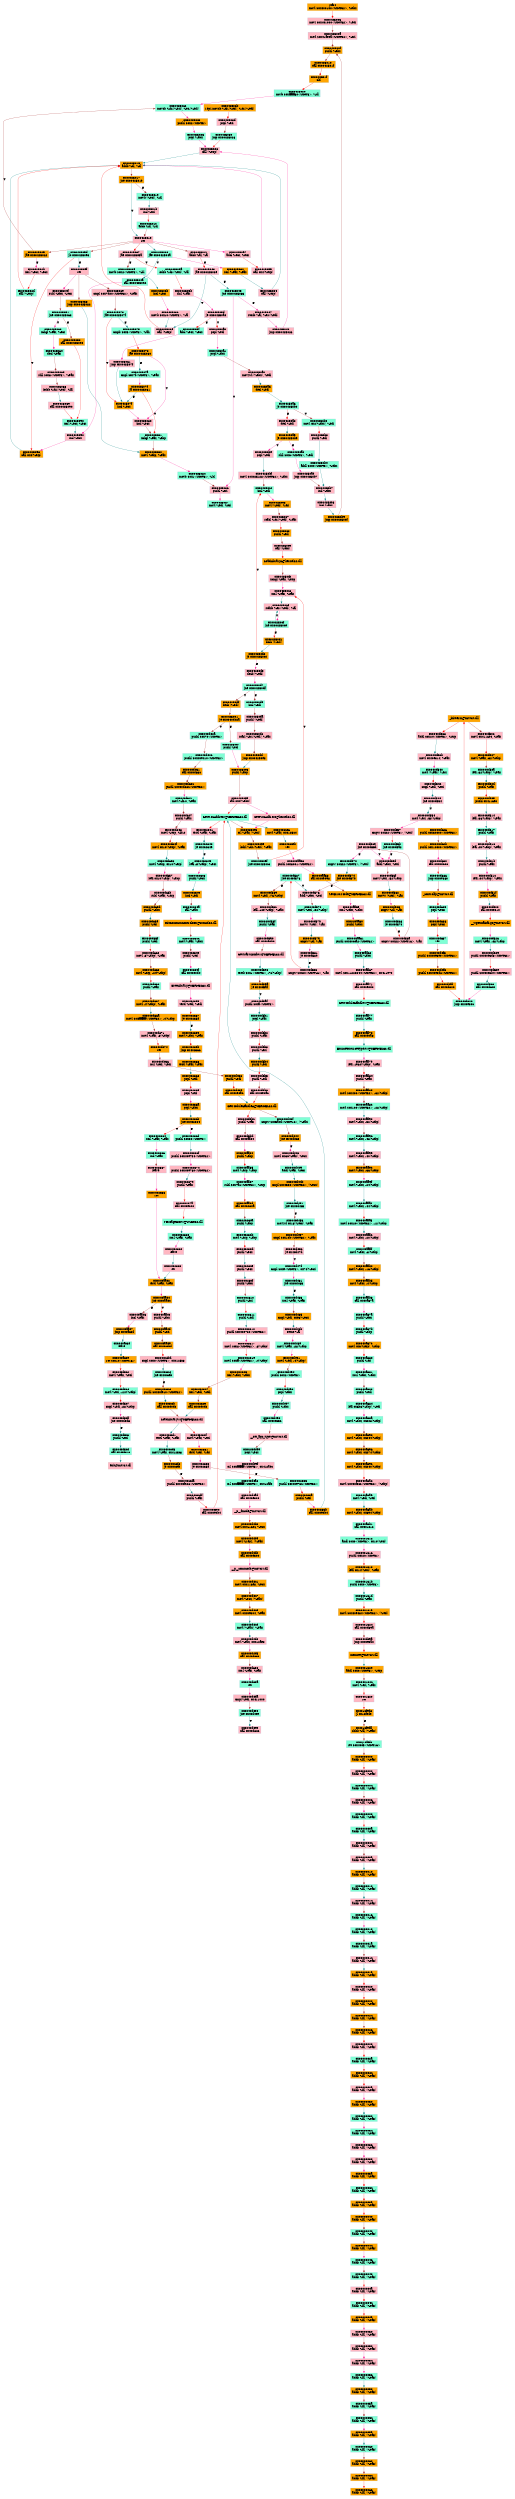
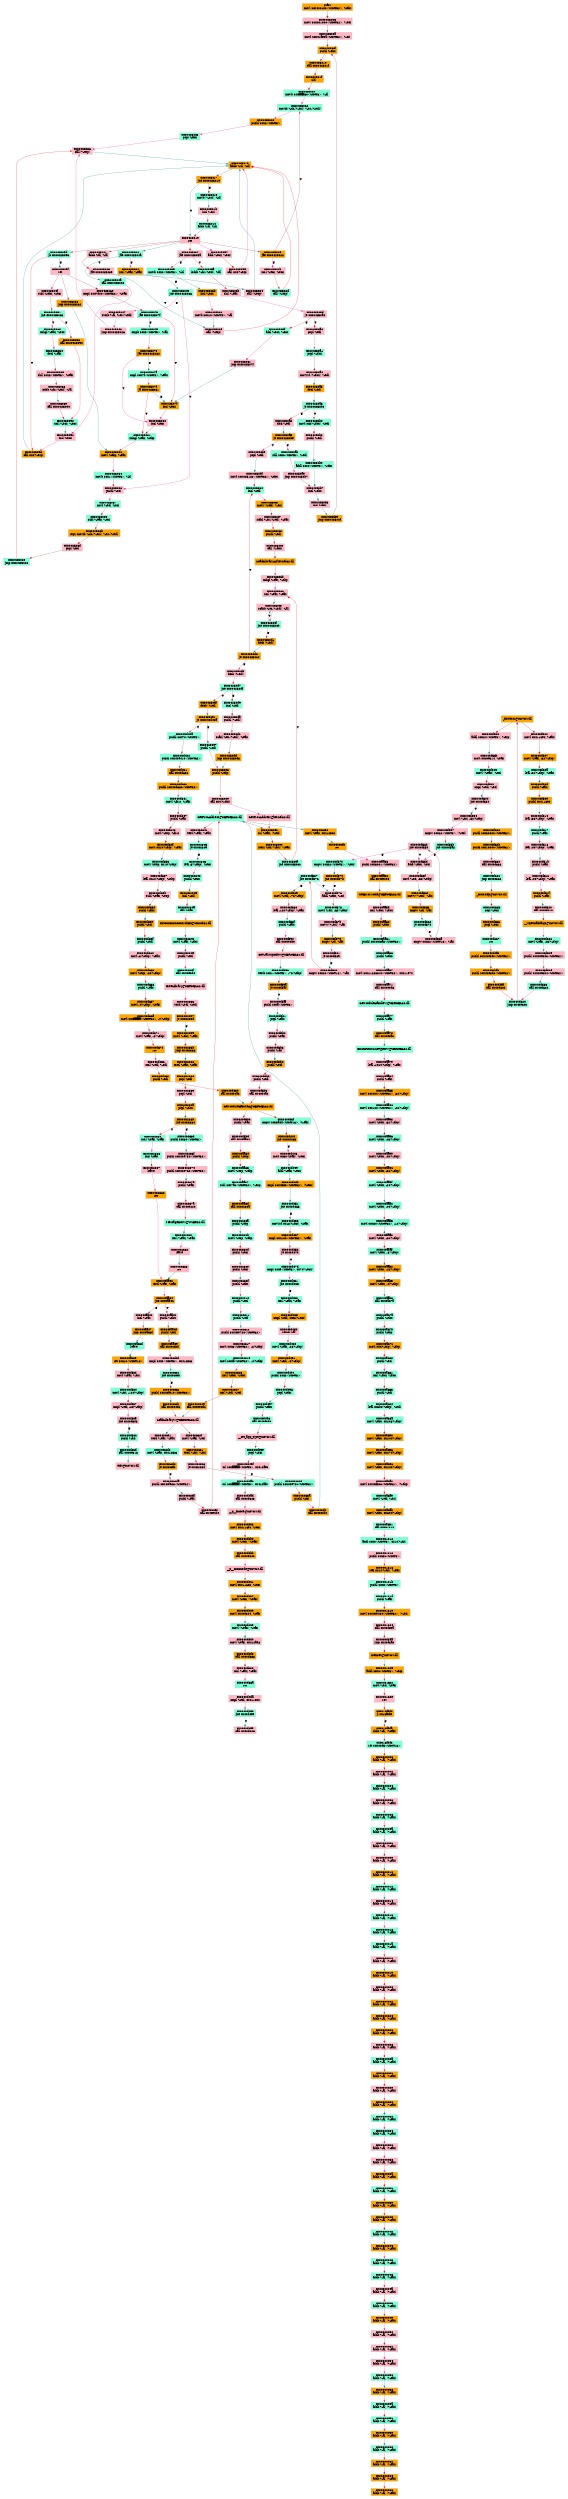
none -> (99, 519)
(250, 1540) -> (245, 1541)
